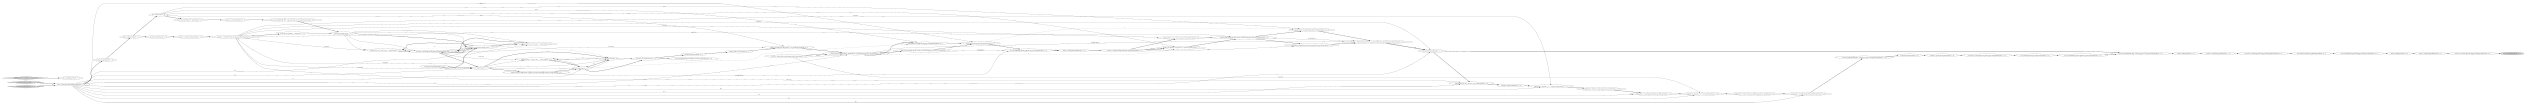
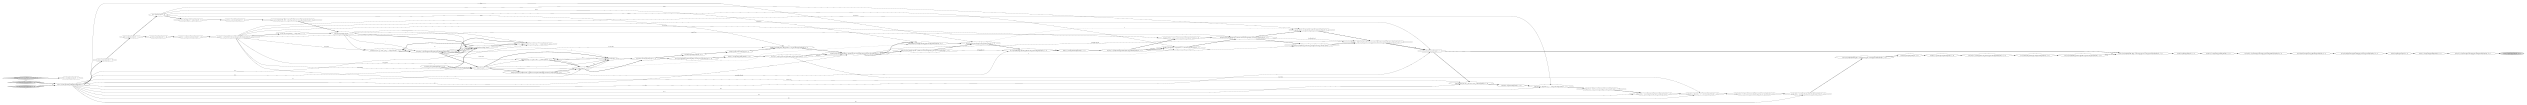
none -> (739, 56)
